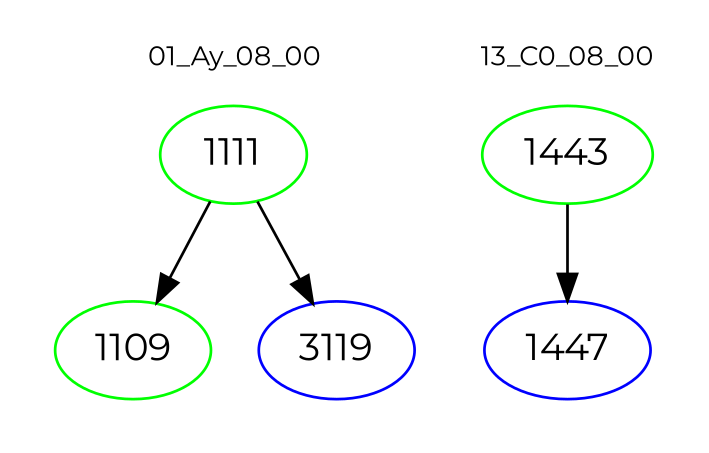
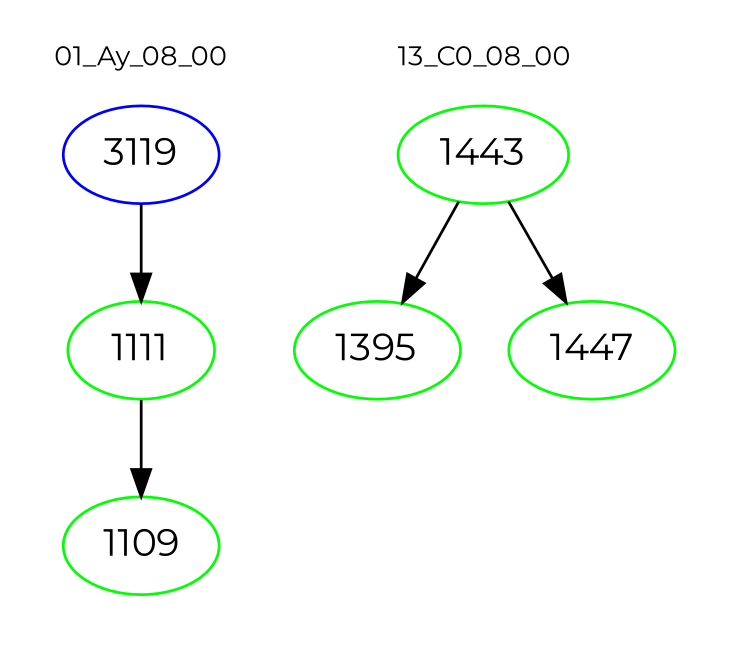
(279, 240) -> (141, 239)
none -> (377, 350)
(567, 350) -> (592, 350)
